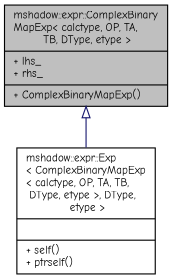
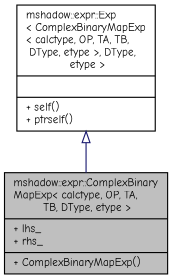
(86, 133) -> (86, 158)
